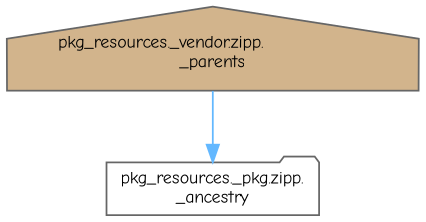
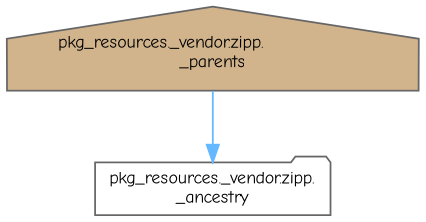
(213, 189) -> (213, 189)
